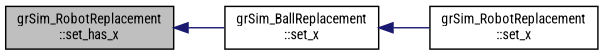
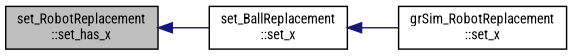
(90, 28) -> (82, 28)
(302, 28) -> (278, 28)
